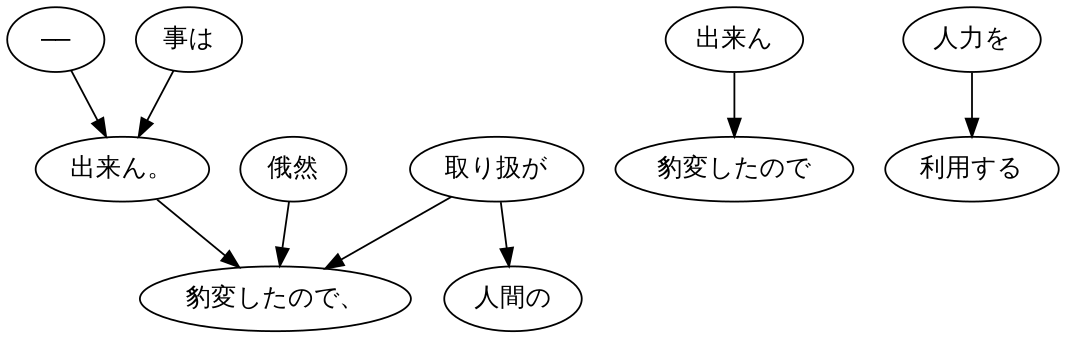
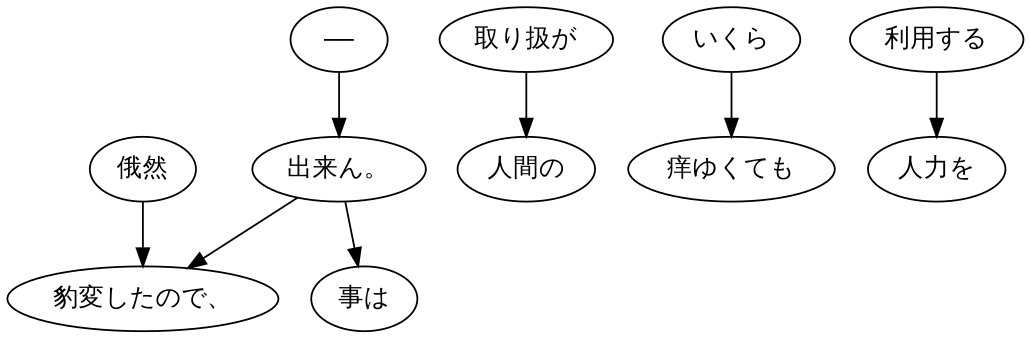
(734, 40) -> (732, 40)
(160, 96) -> (350, 225)
(972, 96) -> (937, 96)
(734, 169) -> (732, 169)
(396, 228) -> none
